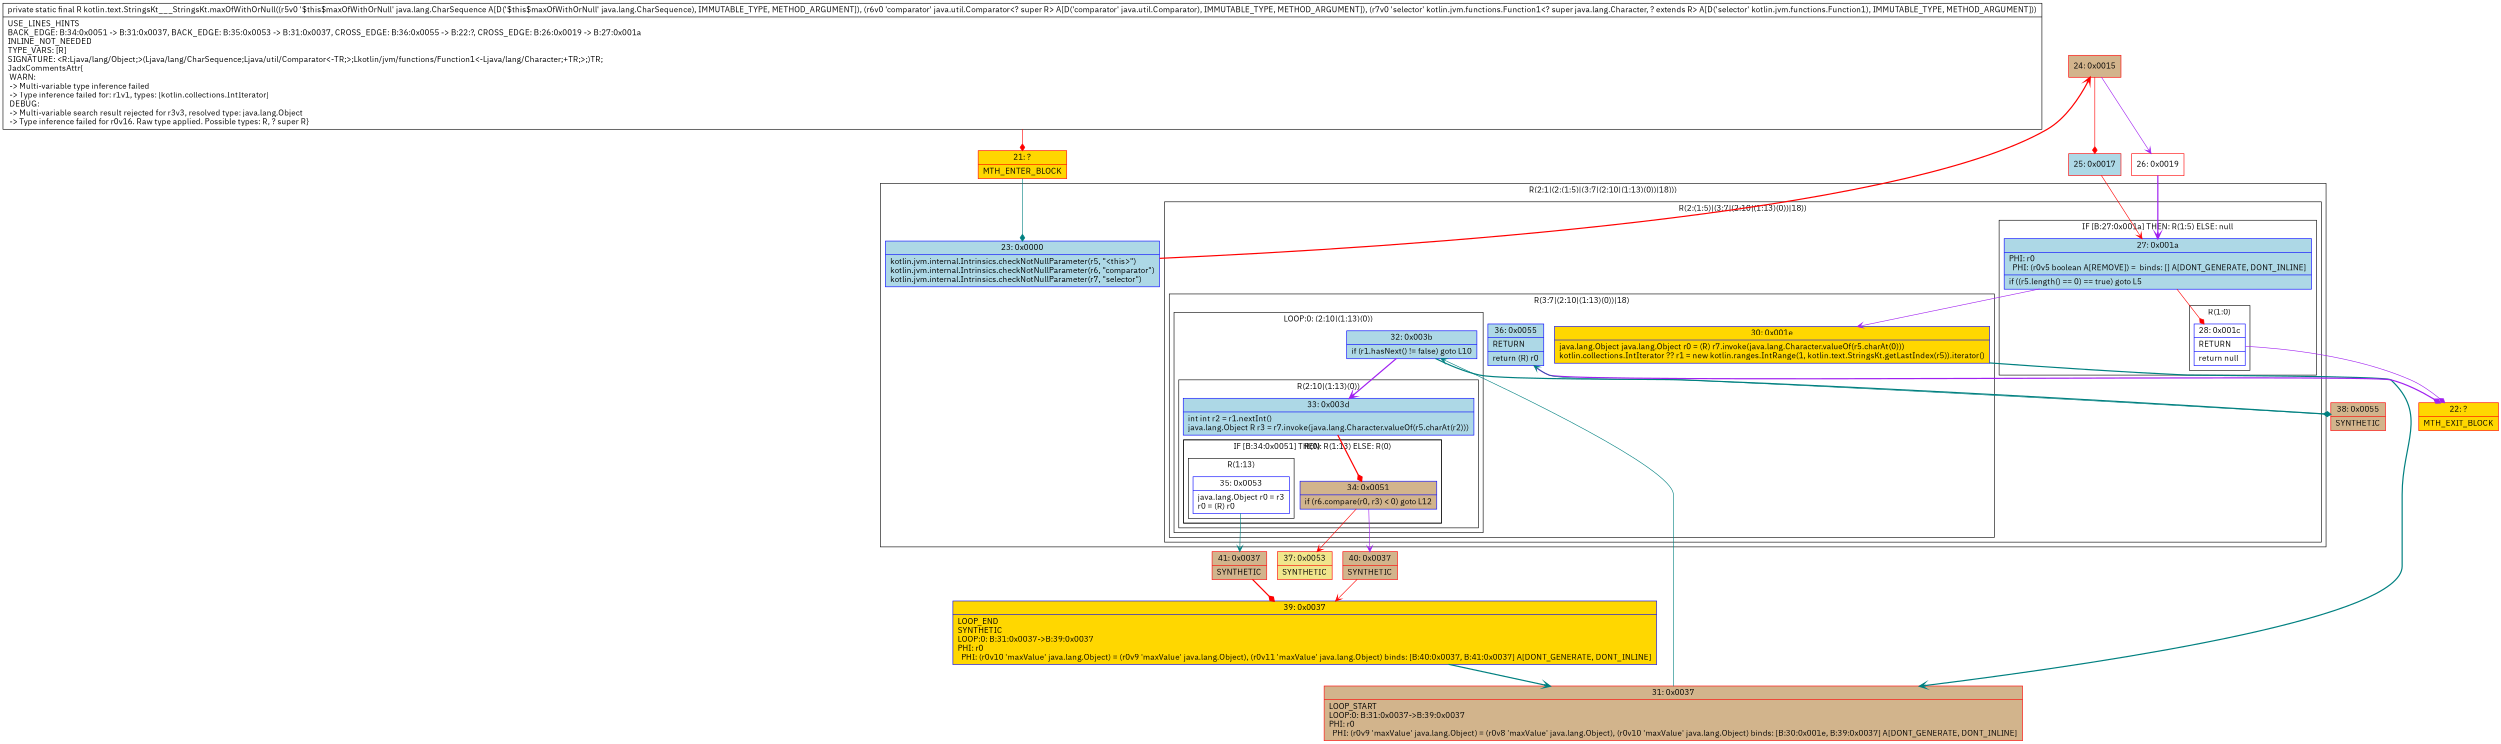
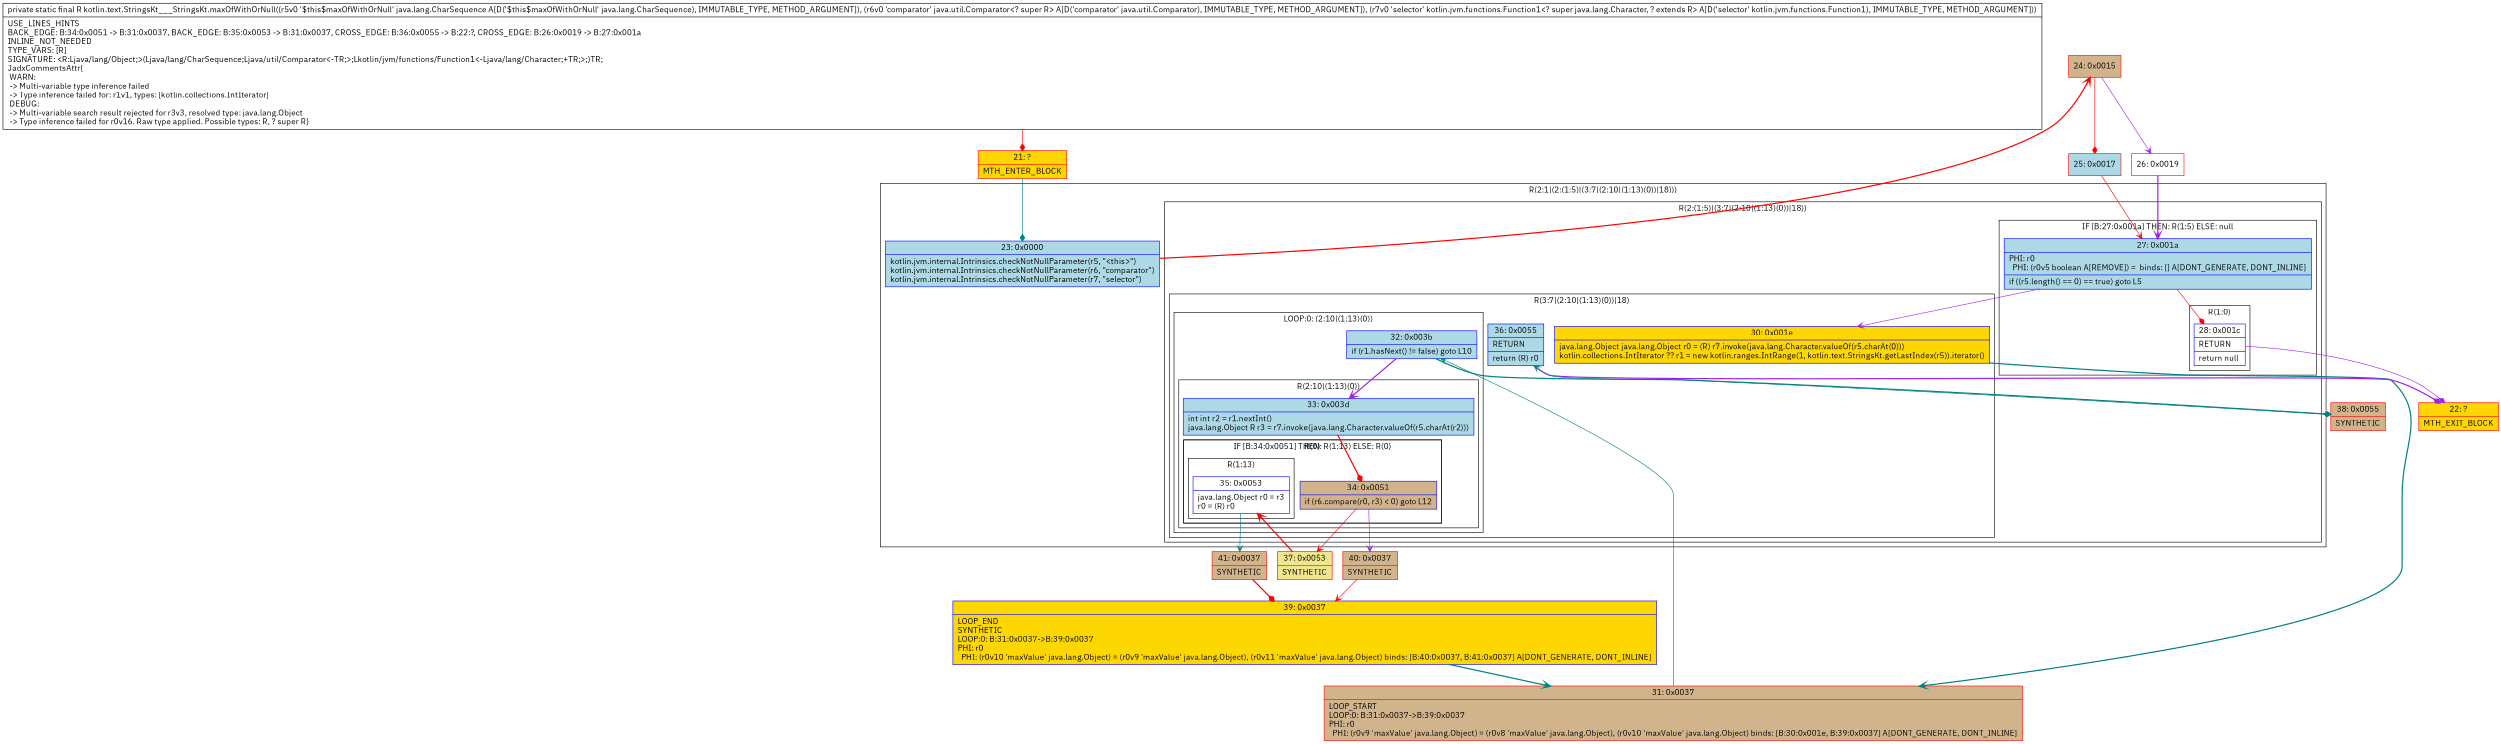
none -> (1277, 535)
